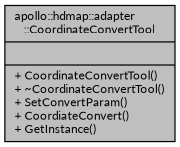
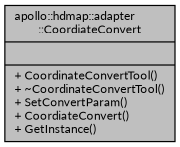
(90, 30) -> (90, 30)
